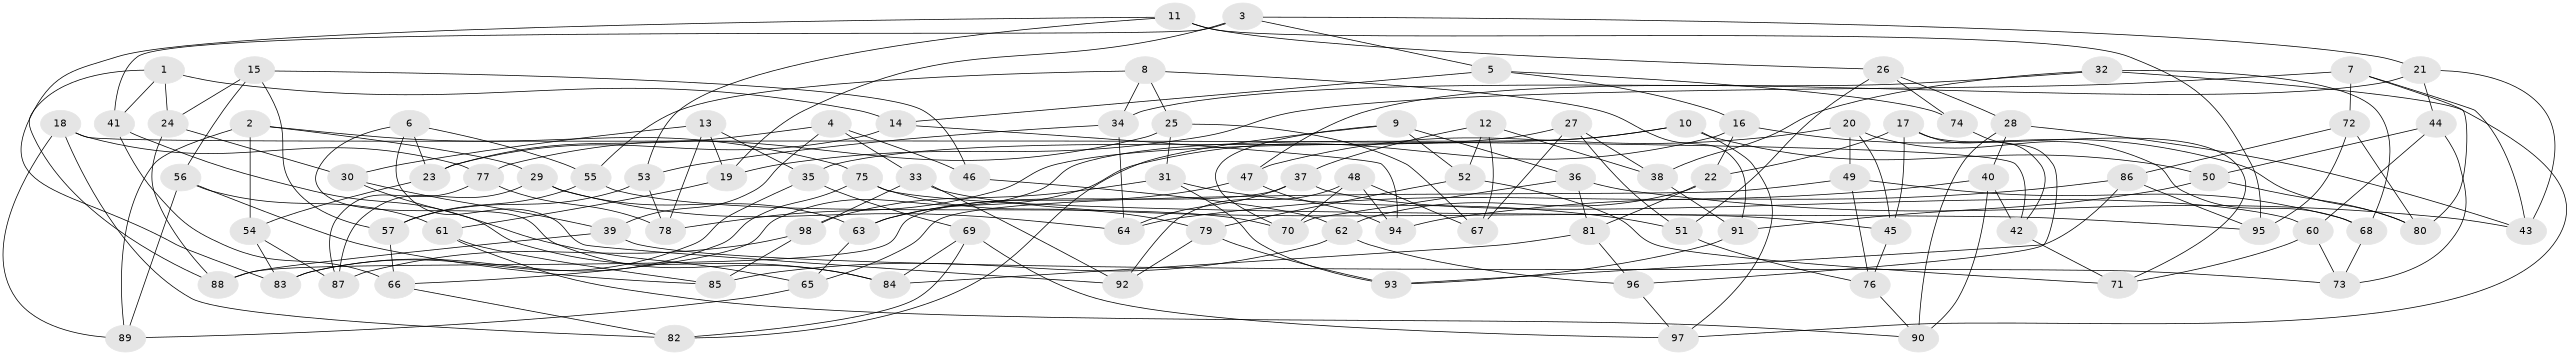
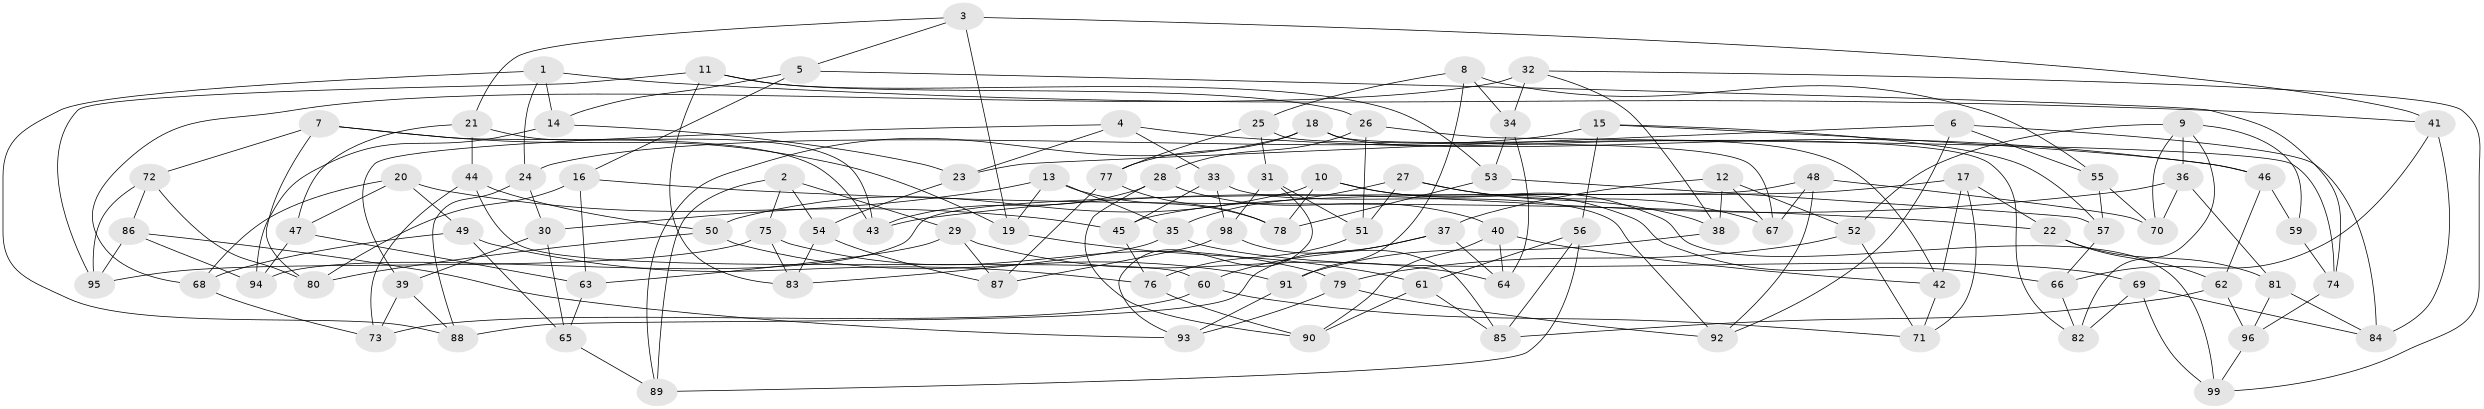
none -> (2296, 231)
(1678, 339) -> (2214, 392)
